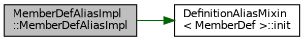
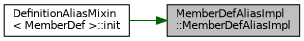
(150, 21) -> (143, 21)
